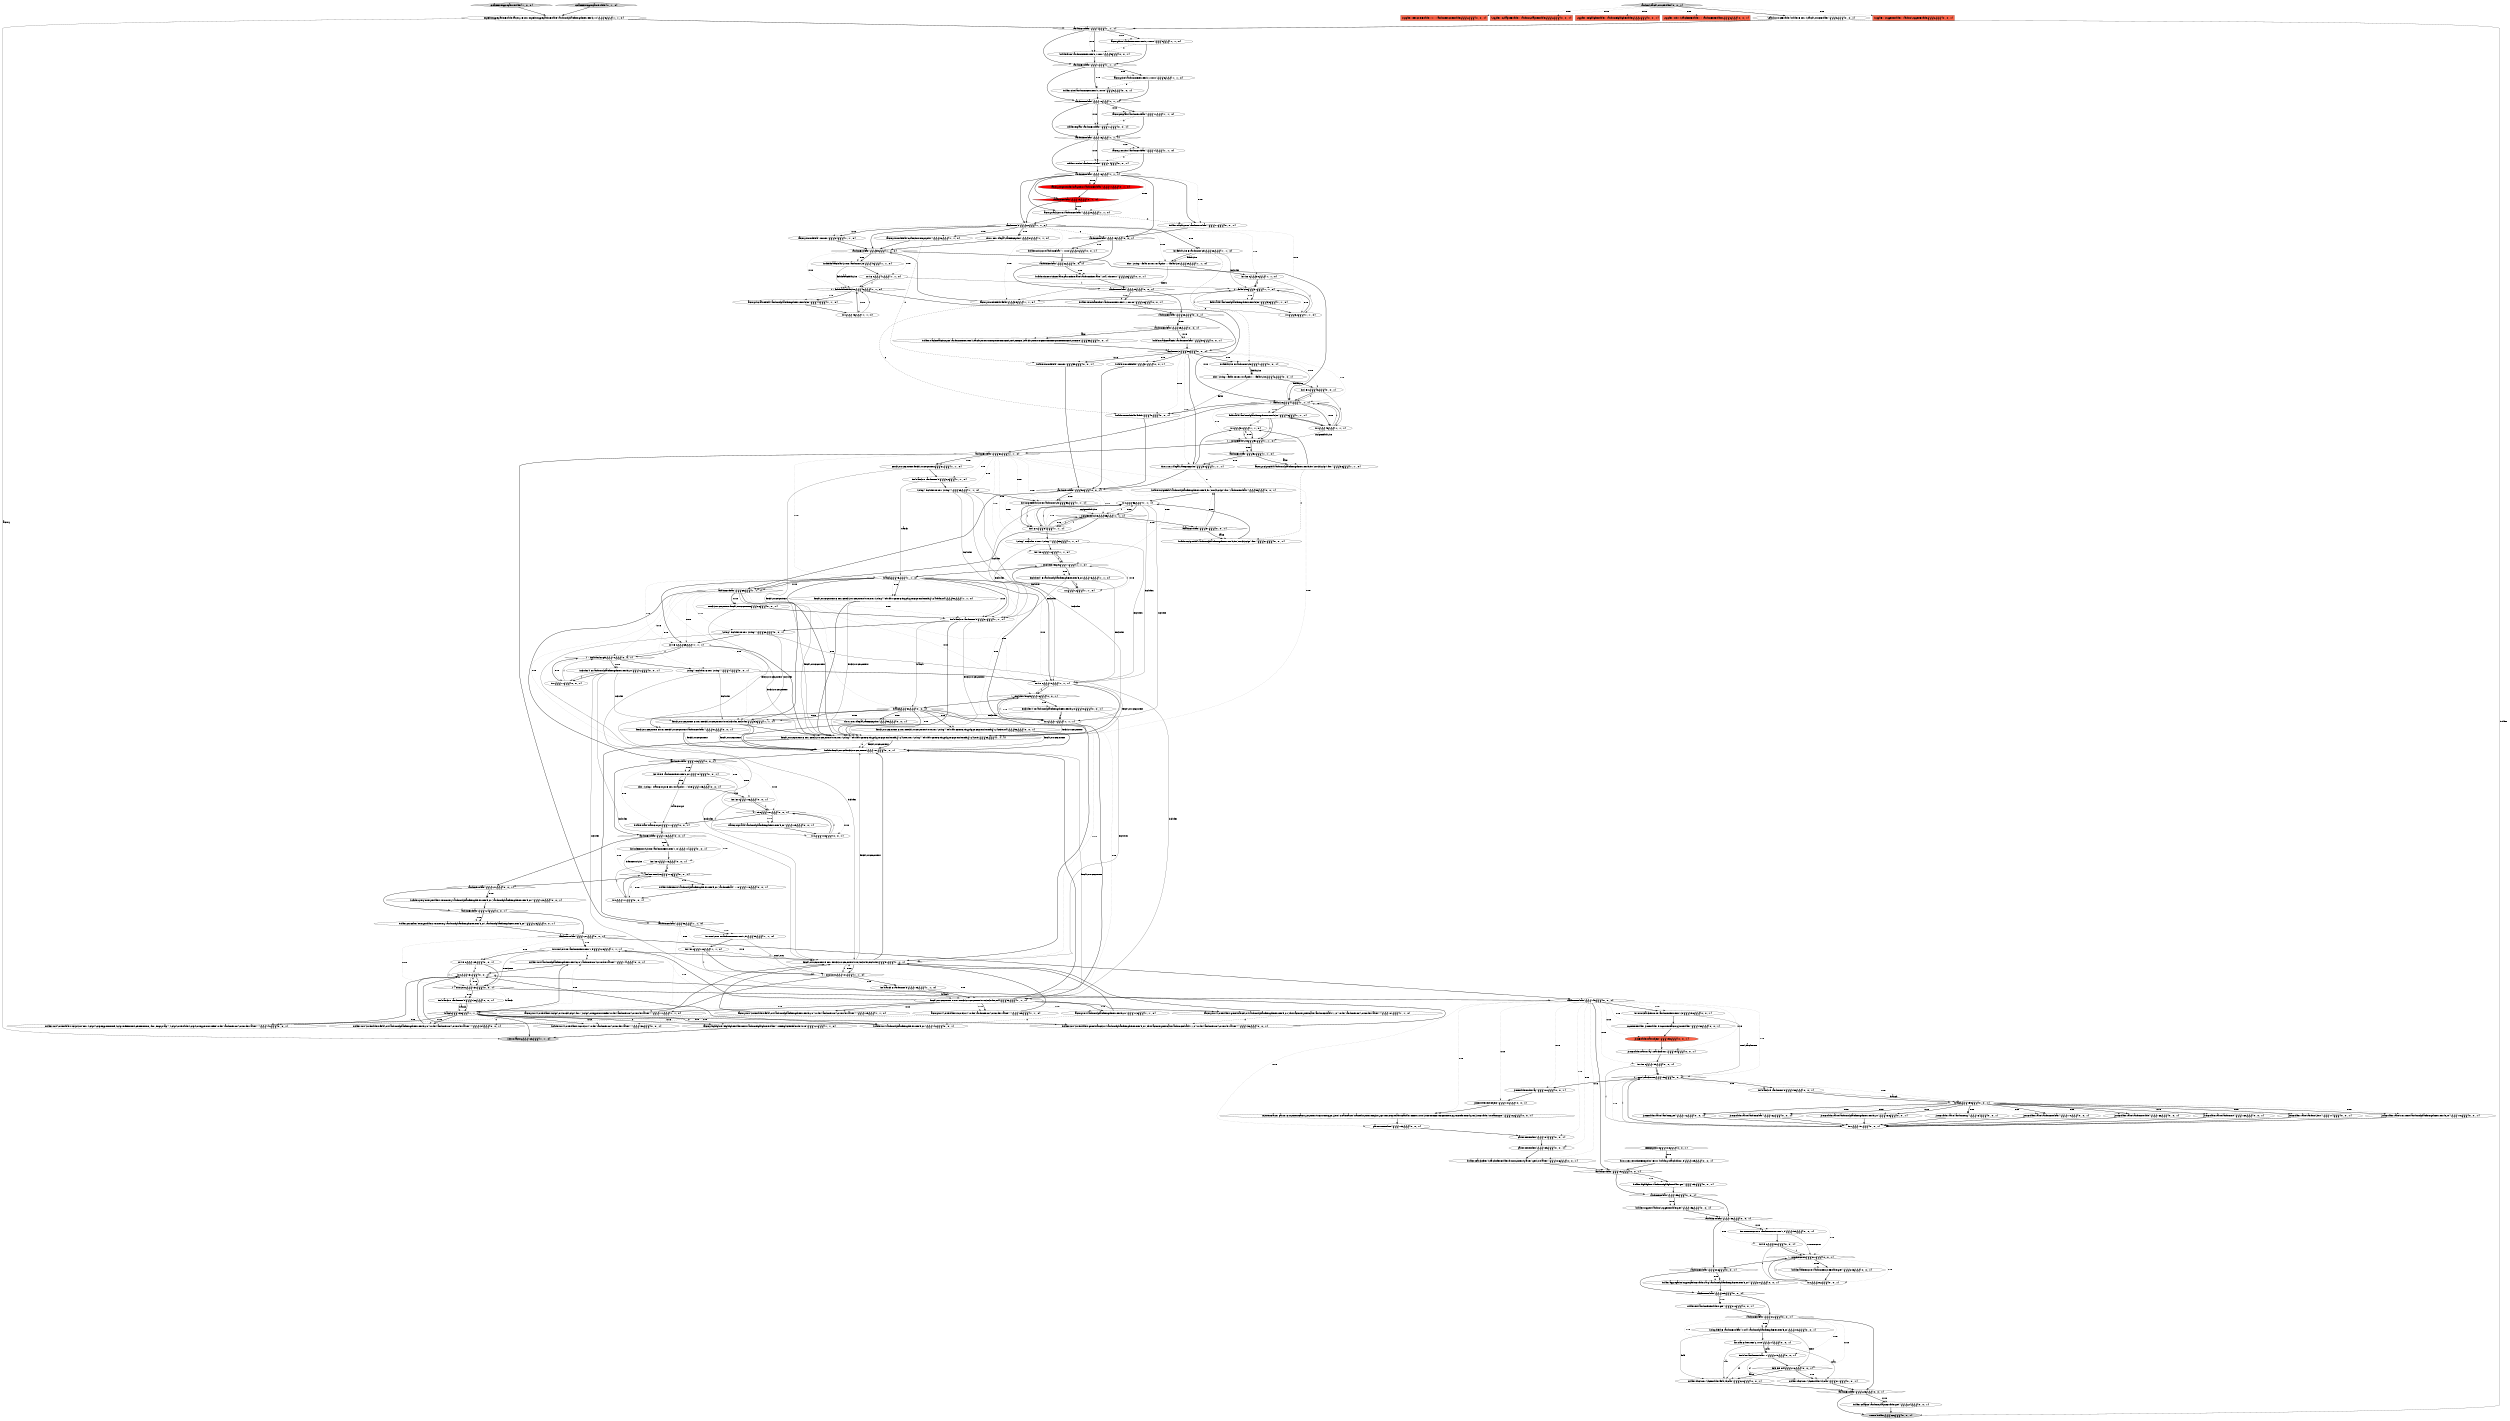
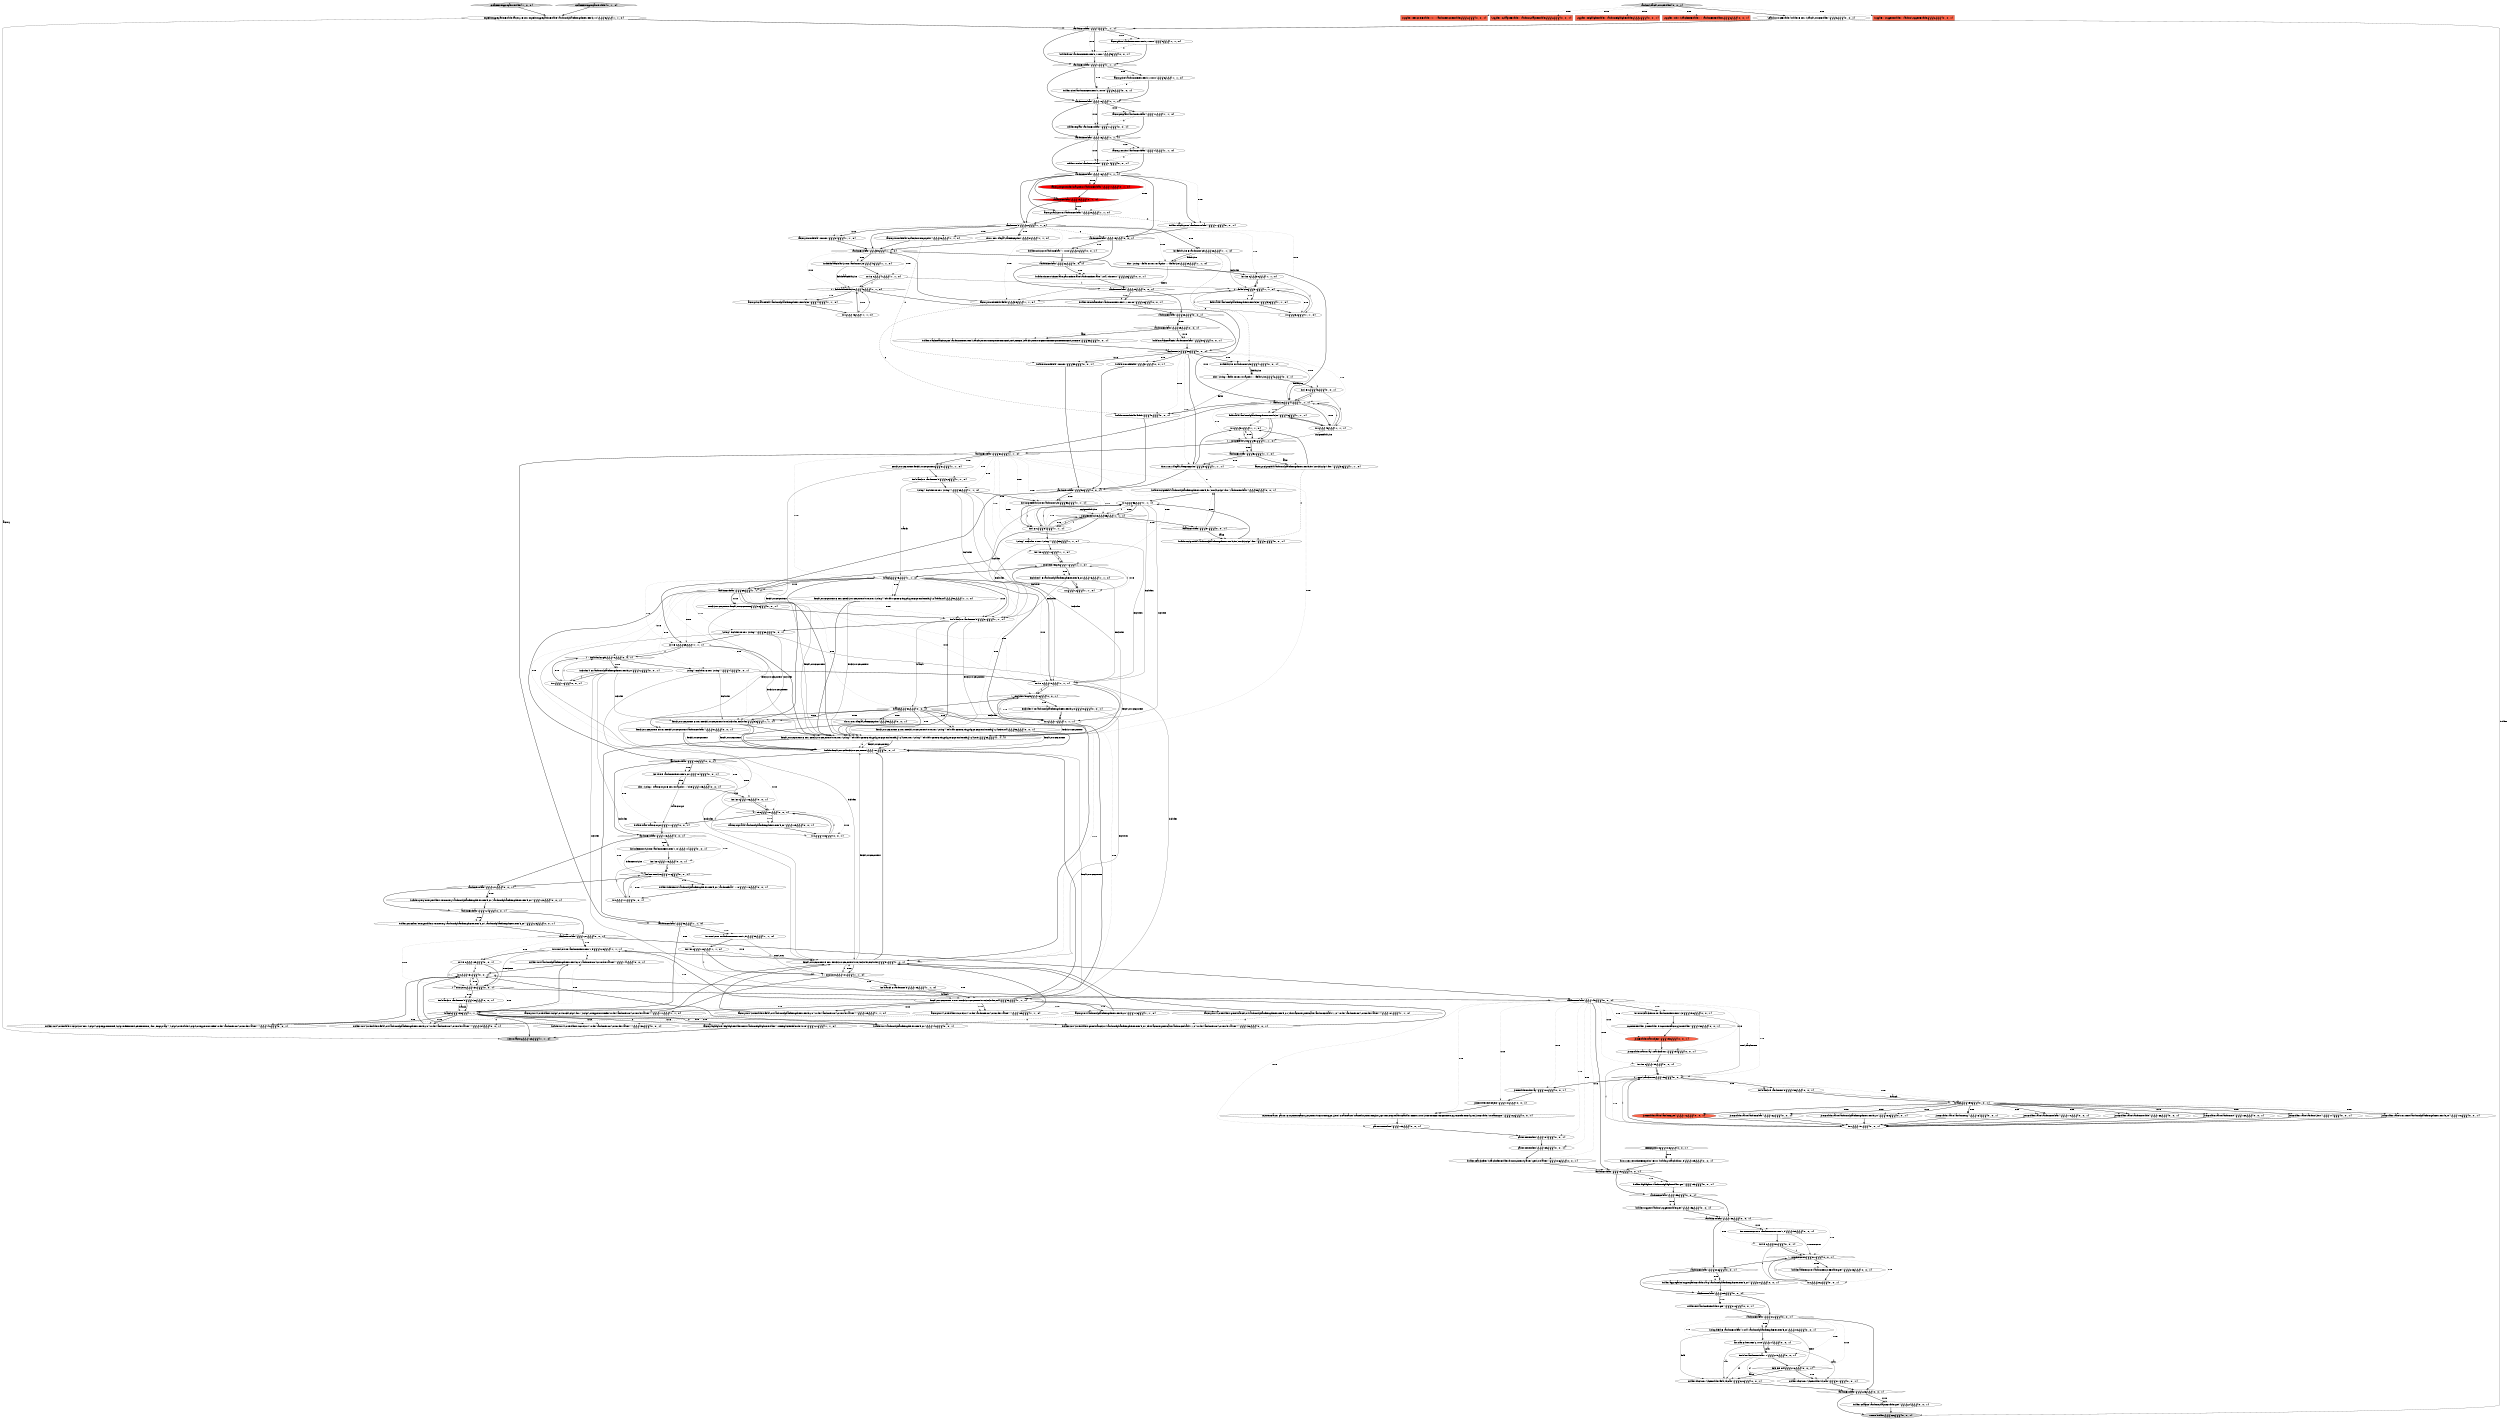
(509, 1001) -> (509, 1001)
(615, 1008) -> (615, 1008)
(1674, 1116) -> (1674, 1116)
